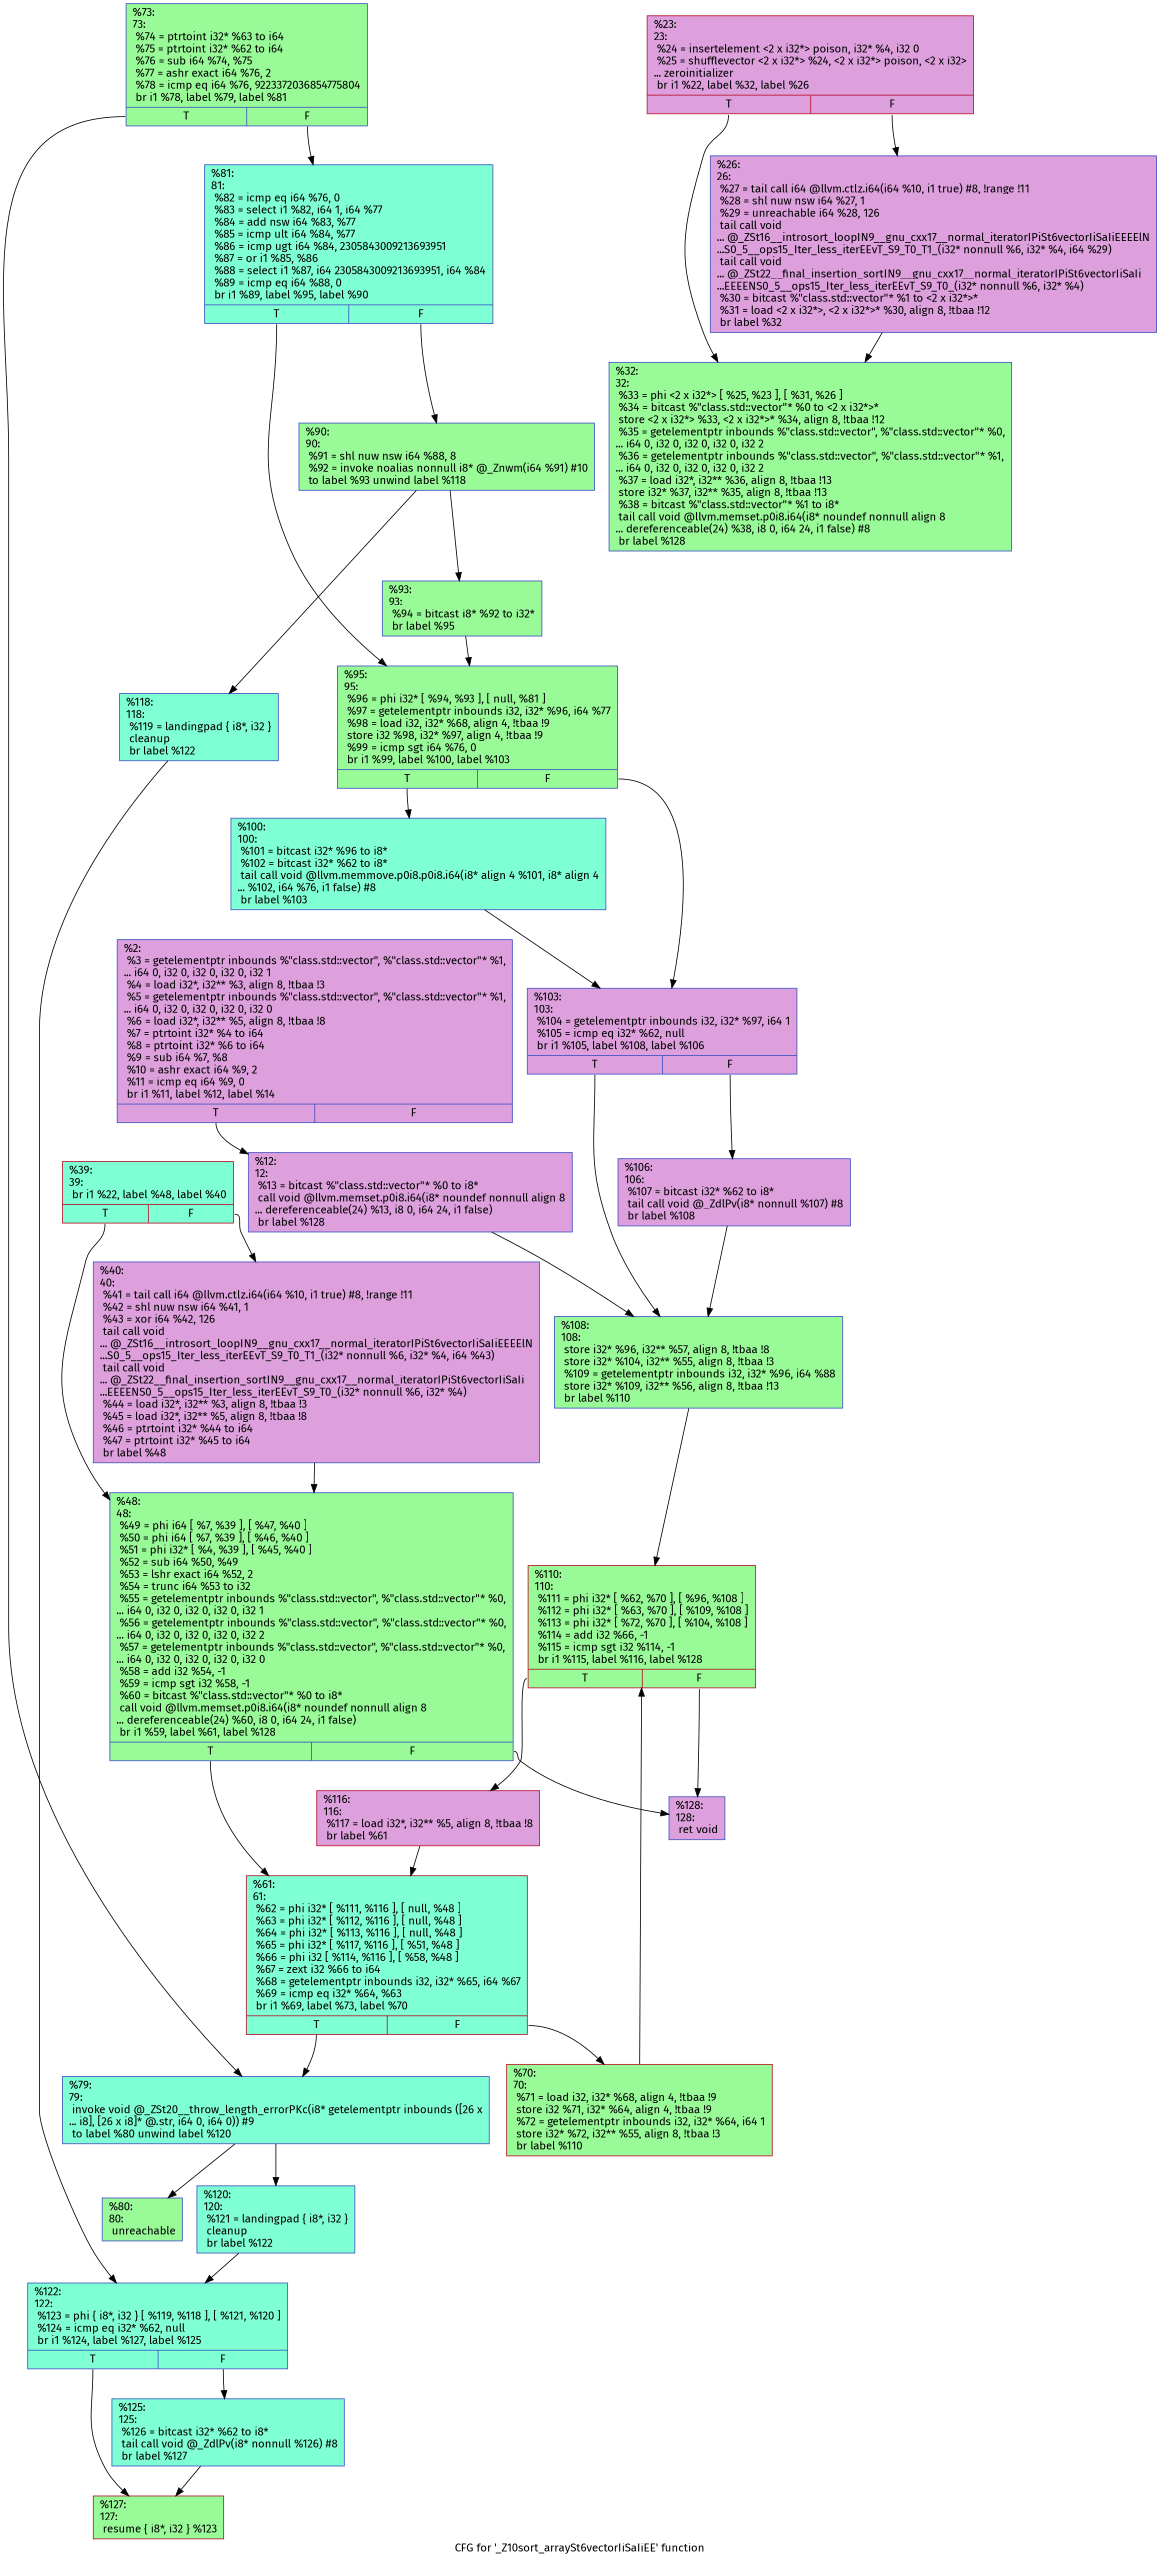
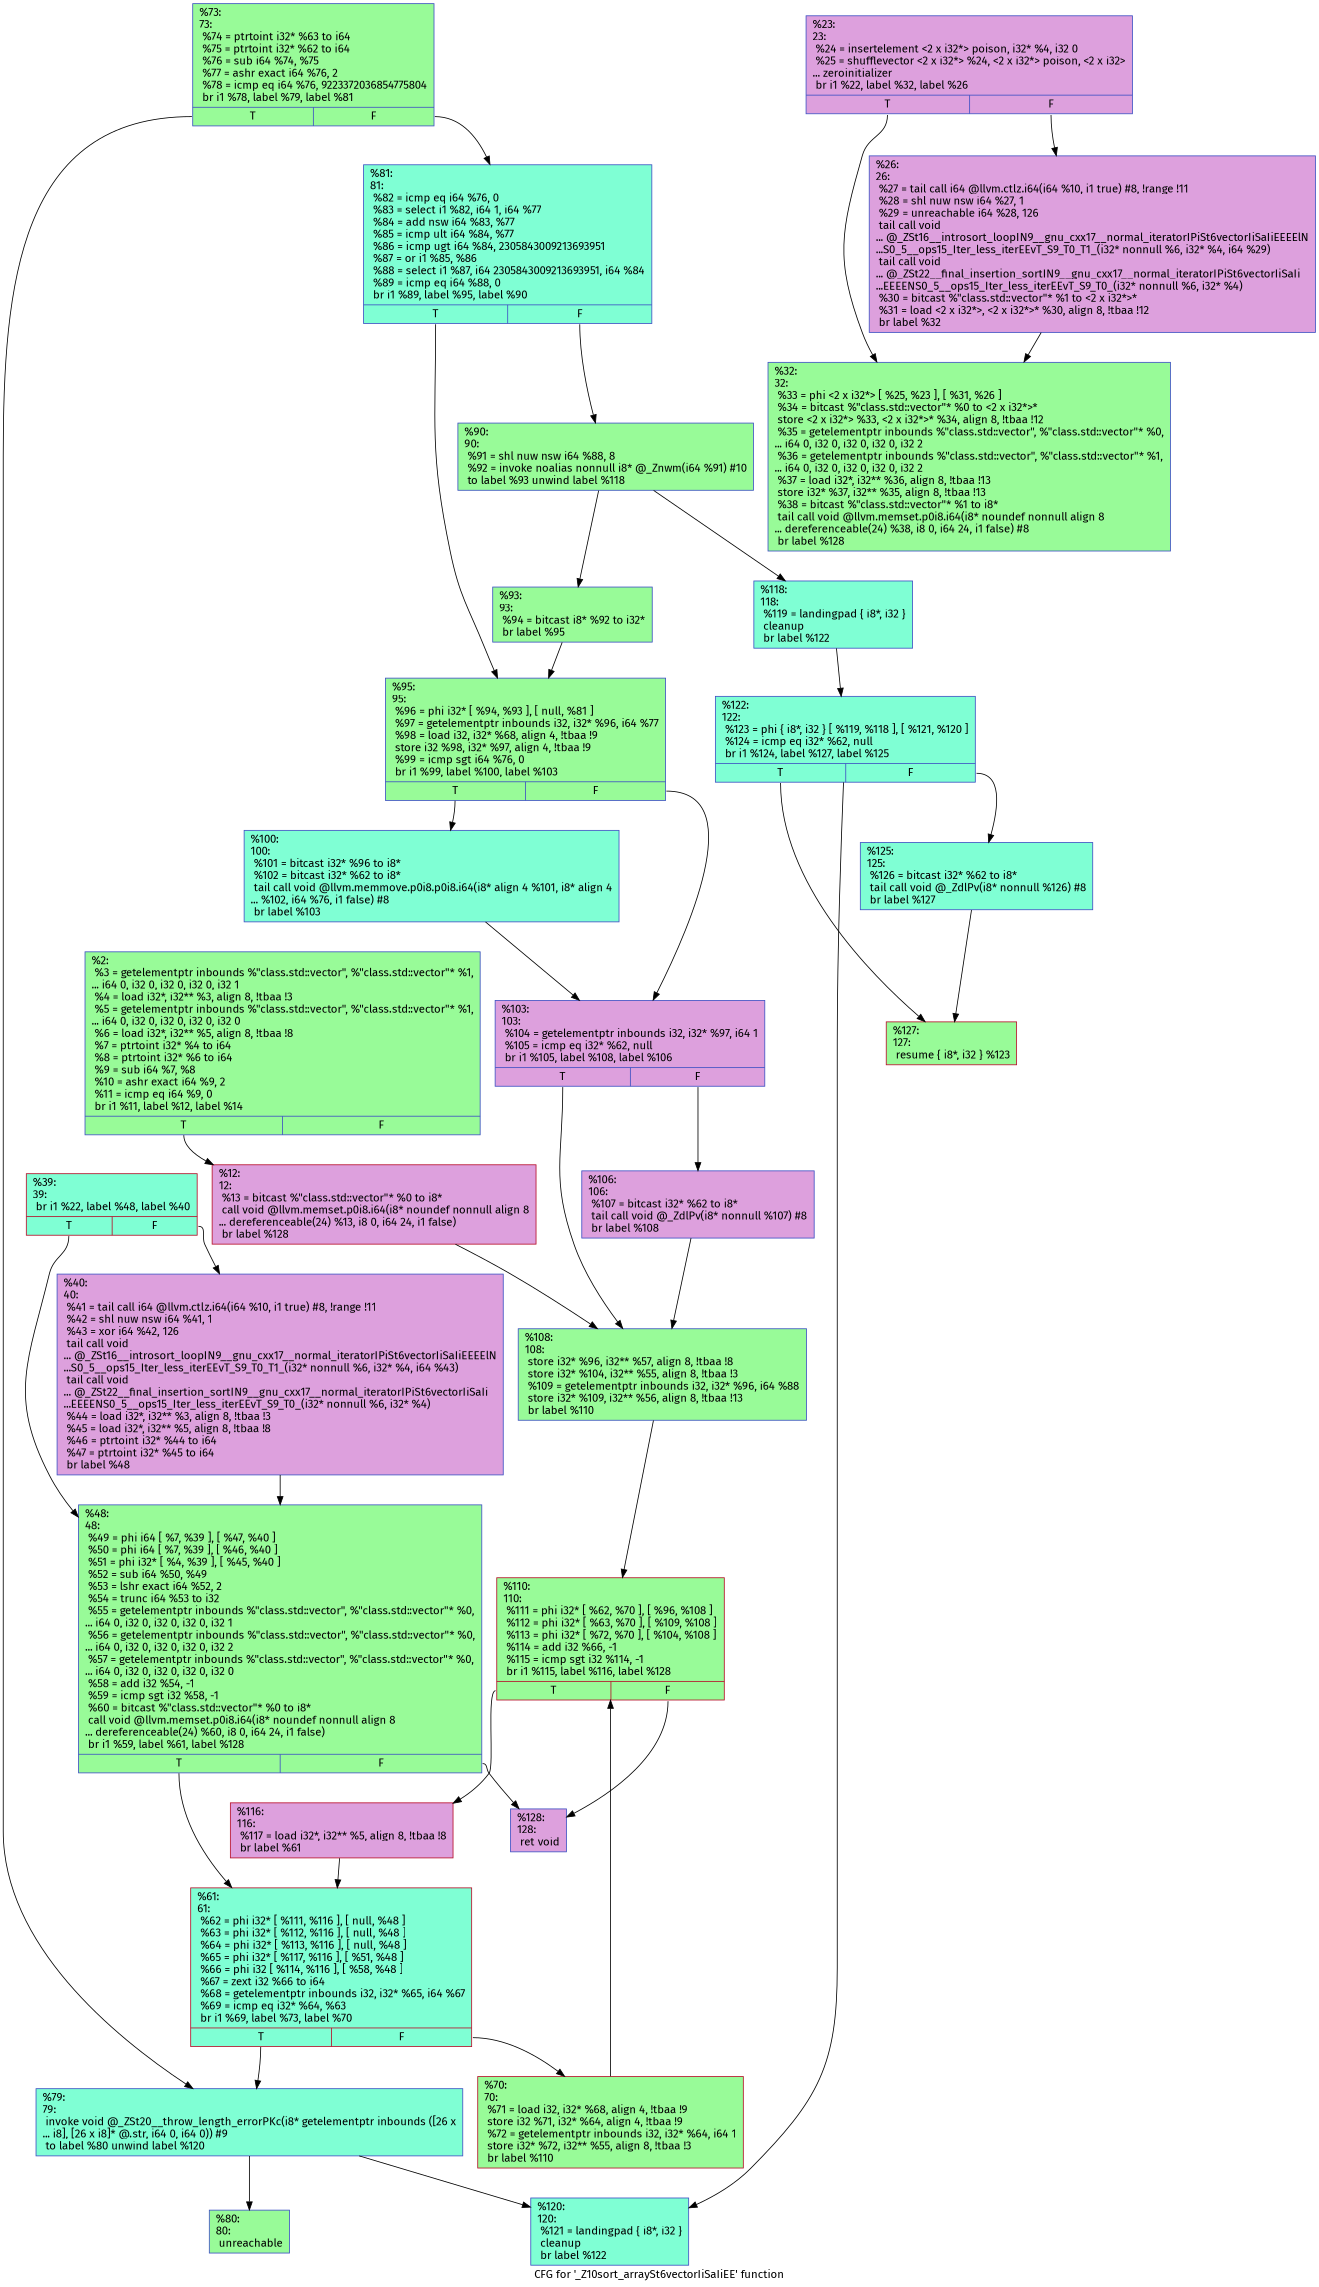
(810, 65) -> (969, 65)
(315, 1031) -> (283, 1043)
(410, 1192) -> (374, 1204)
(225, 2265) -> (837, 1521)
